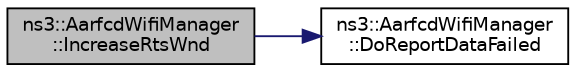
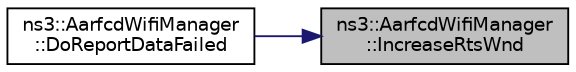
(279, 36) -> (279, 36)
